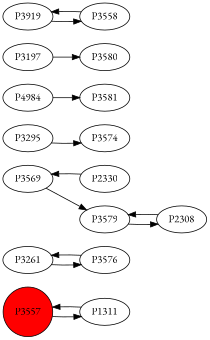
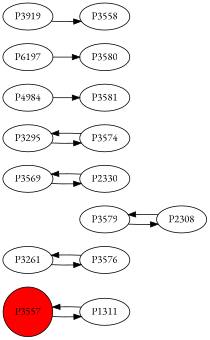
(70, 11) -> none
(28, 57) -> (28, 57)
none -> (70, 133)
(63, 197) -> (62, 184)
